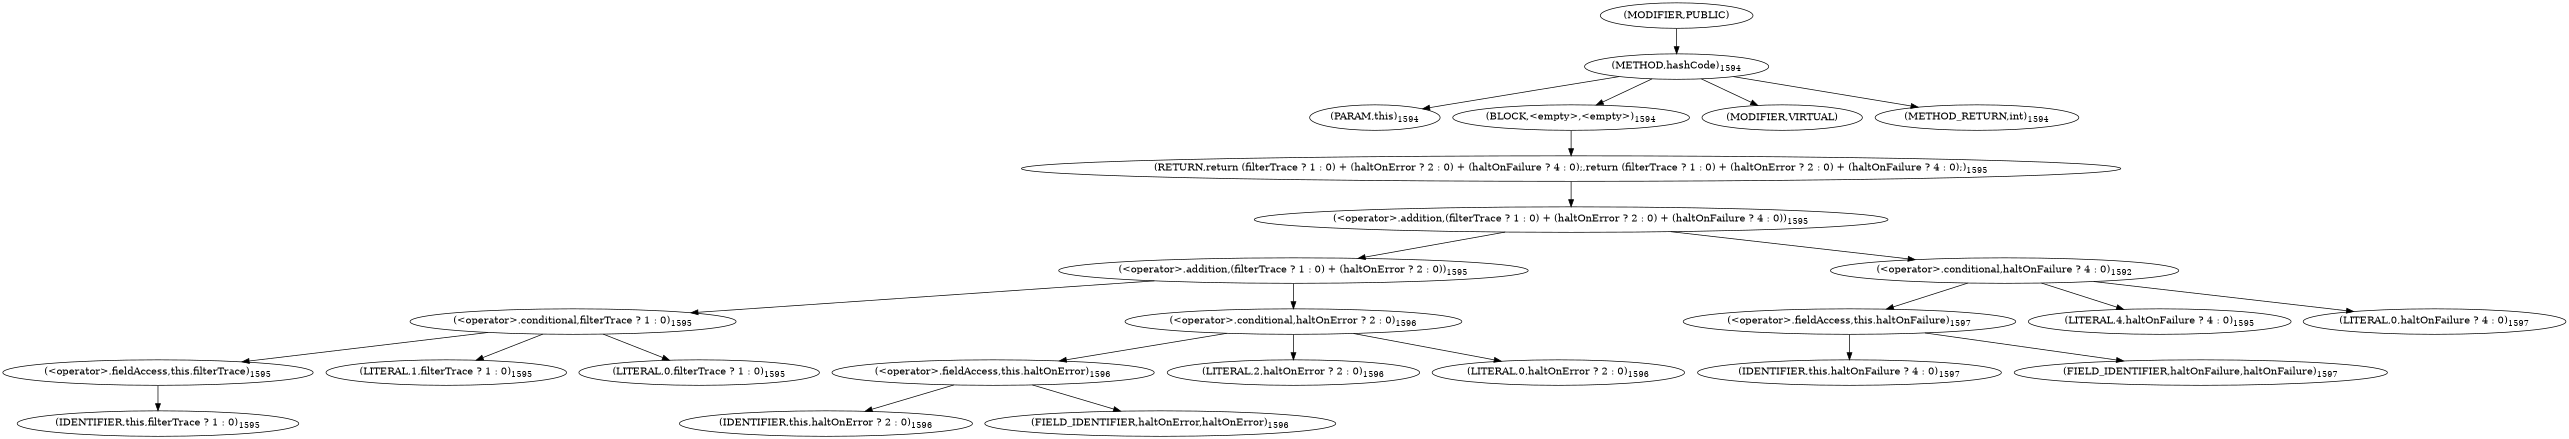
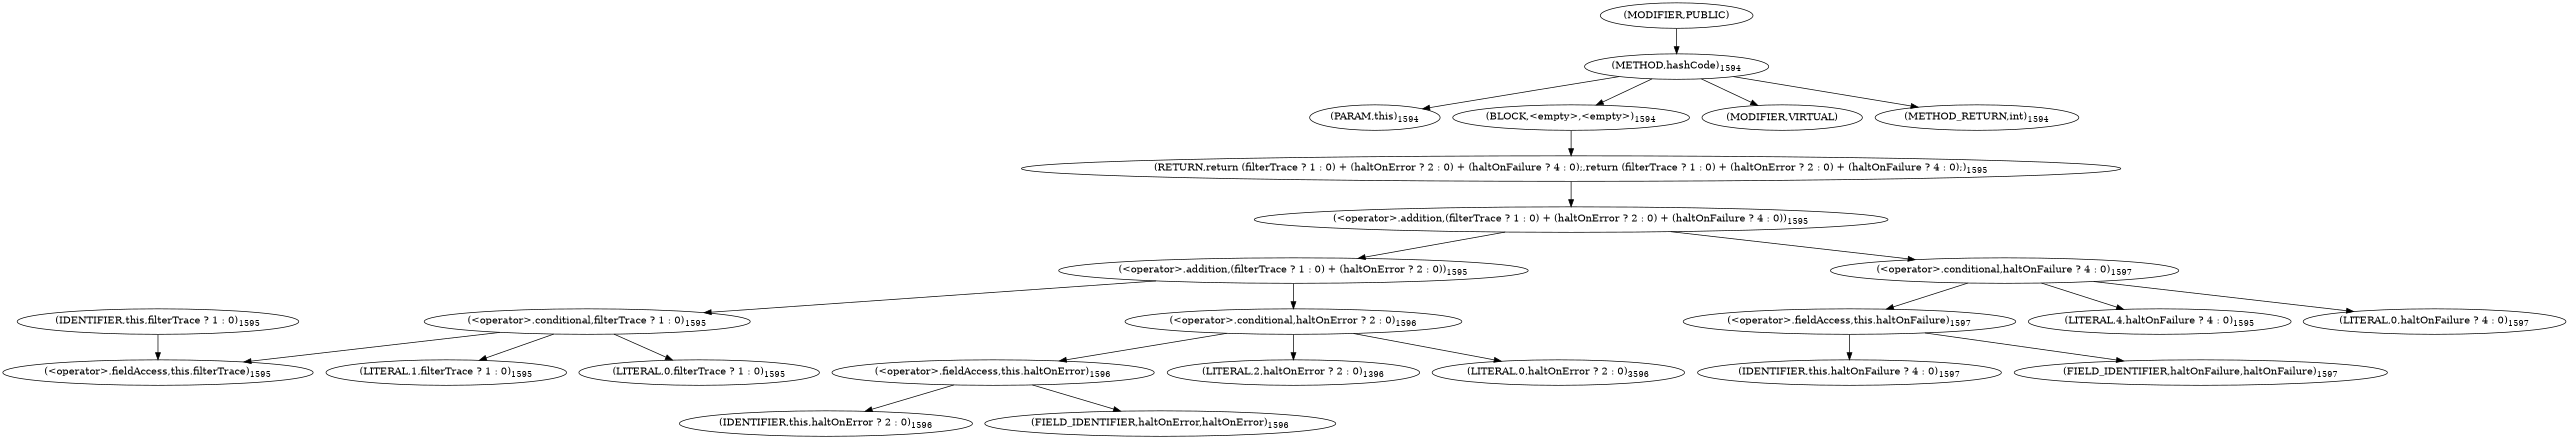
(2122, 270) -> (2122, 270)
(1374, 372) -> (1374, 372)
(1639, 372) -> (1639, 372)
(158, 395) -> (158, 344)
